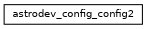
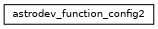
(73, 14) -> (79, 14)
